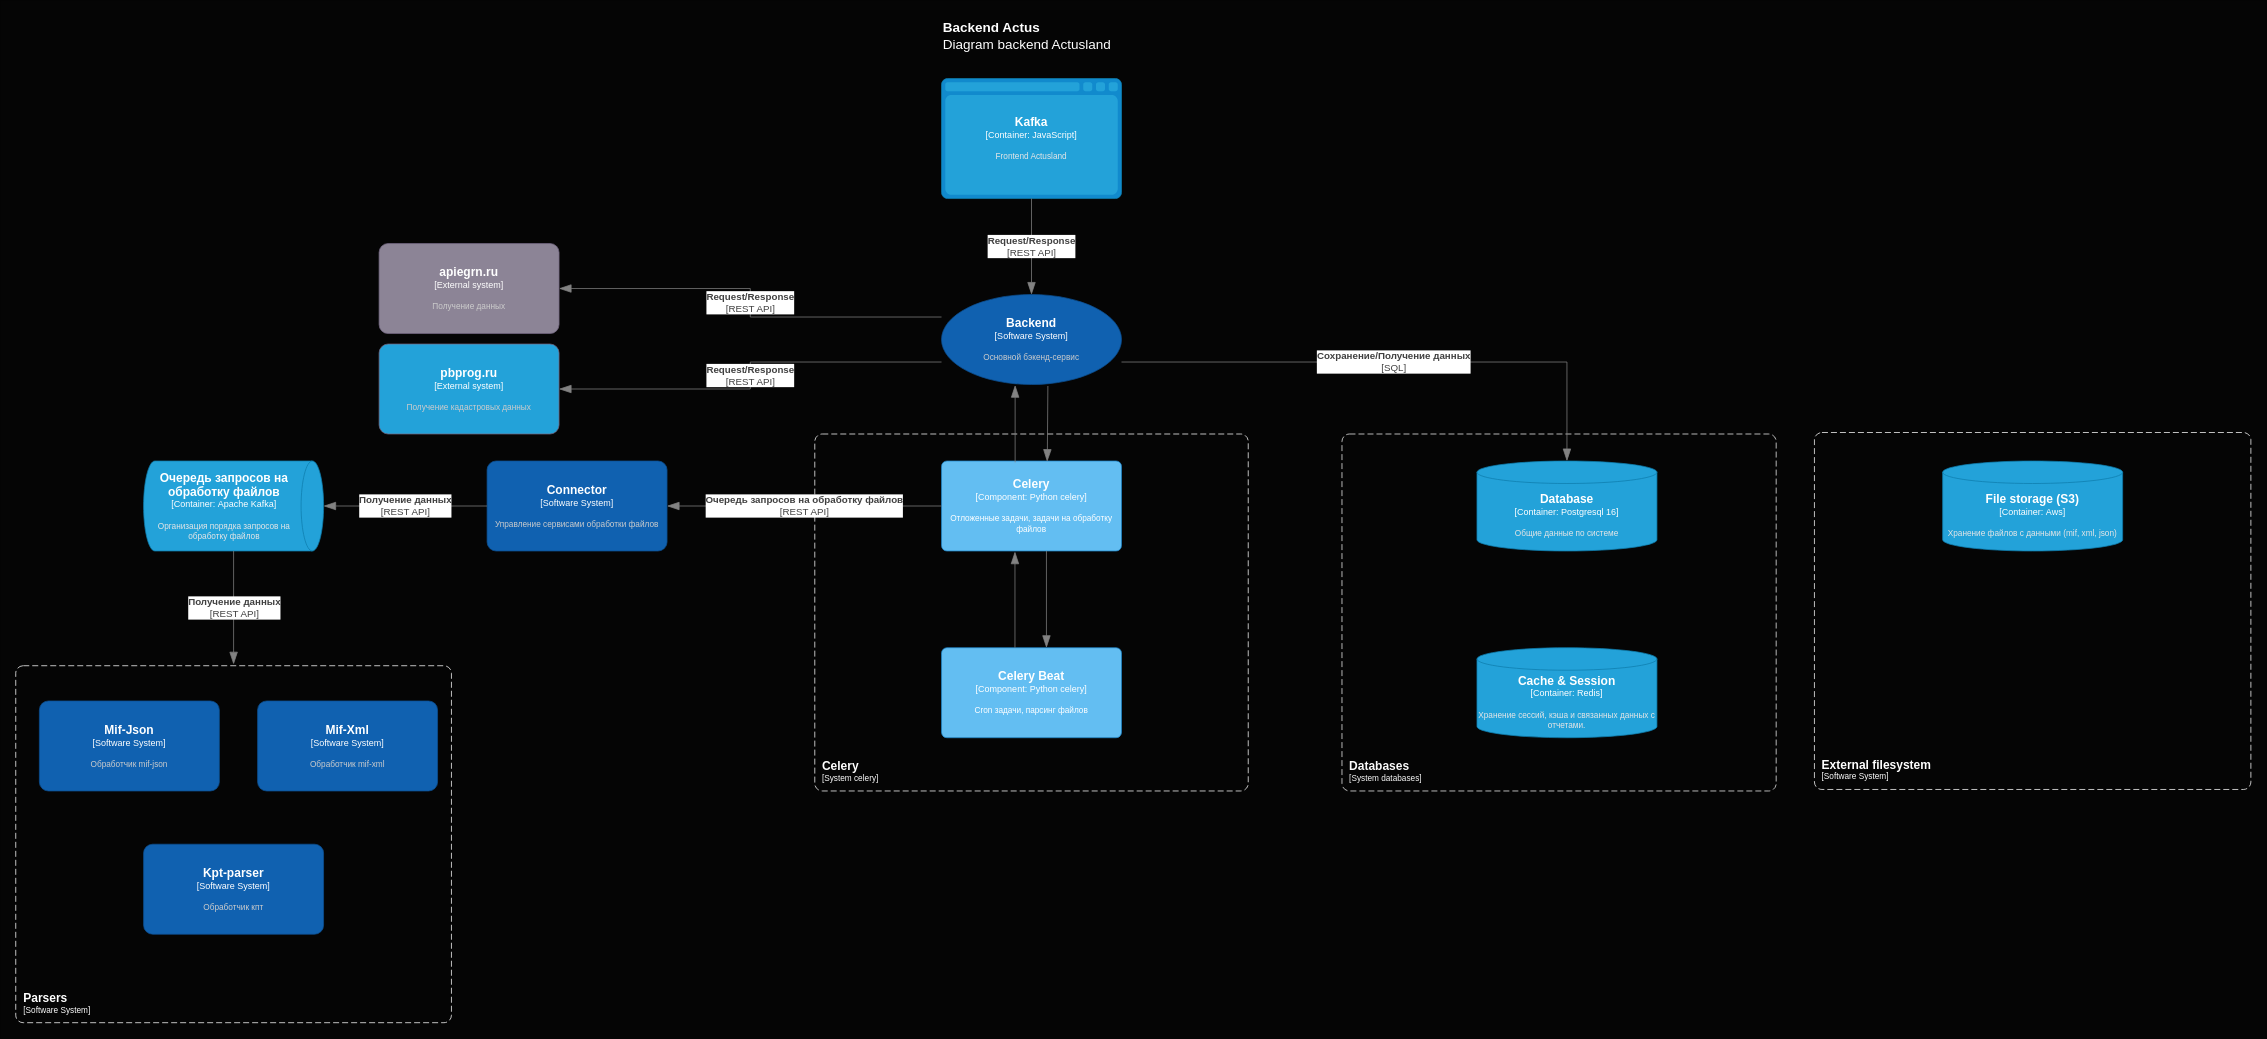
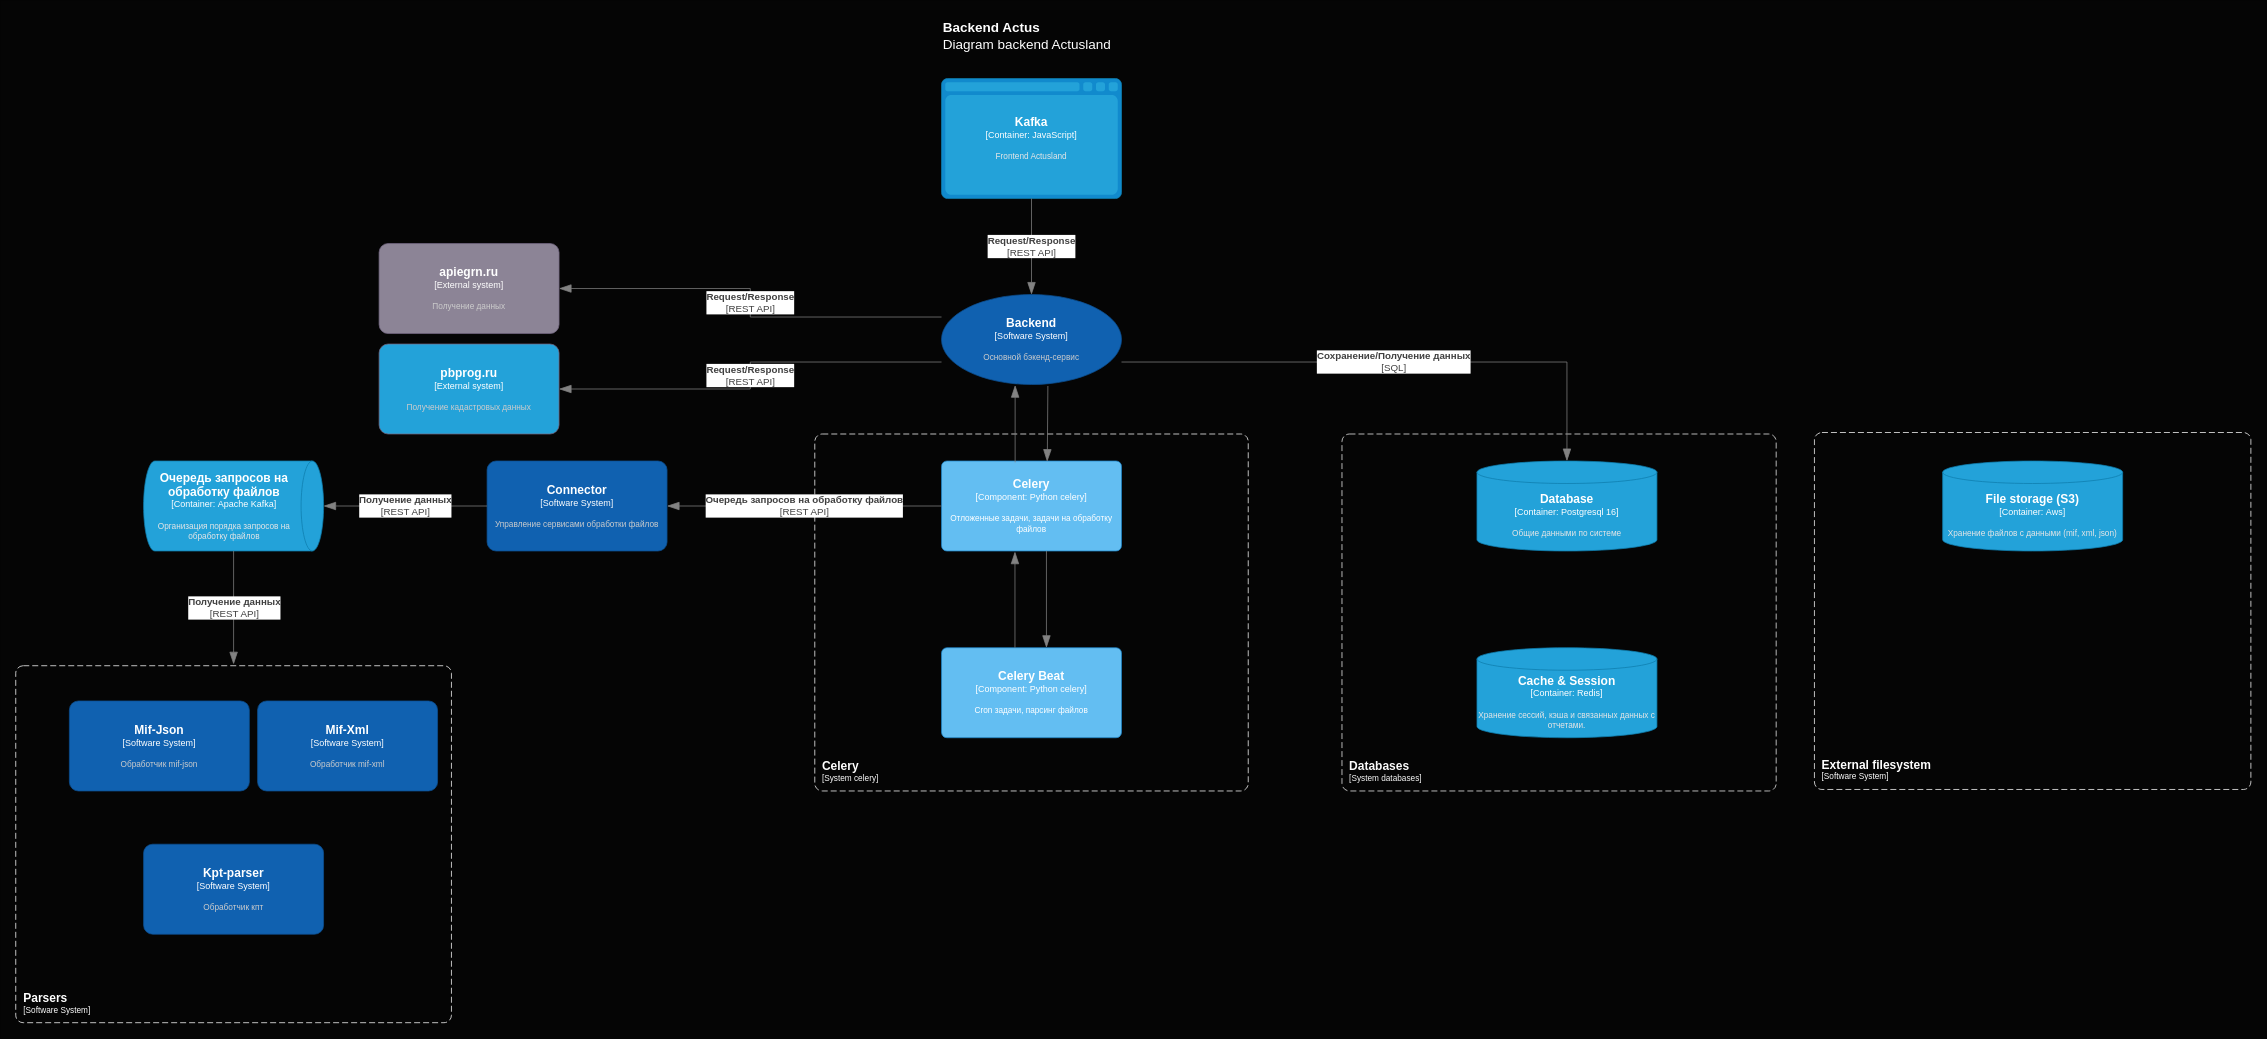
(1567, 516) -> (1567, 516)
(129, 746) -> (159, 746)
